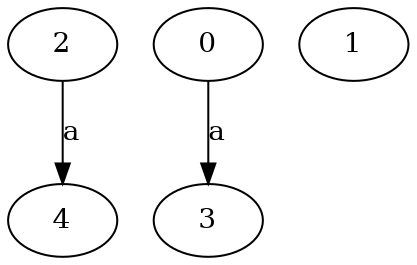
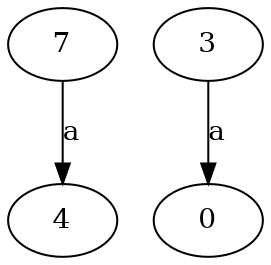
(63, 44) -> (63, 44)
(354, 44) -> none
(208, 122) -> (208, 122)
